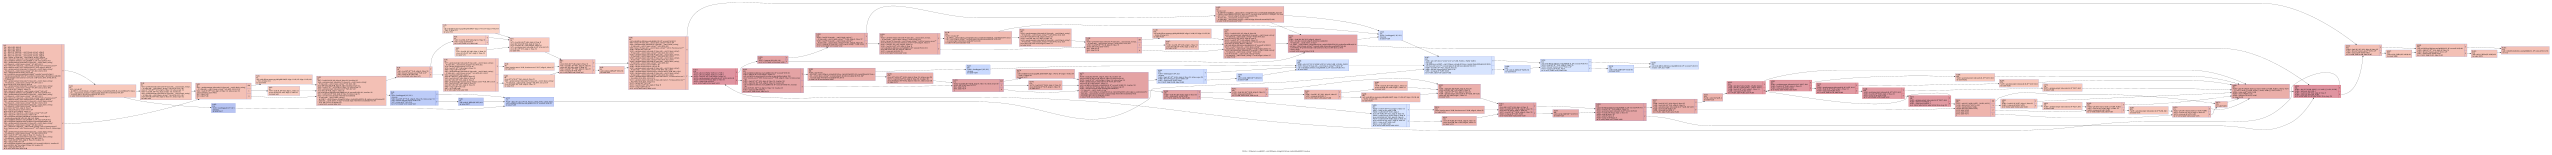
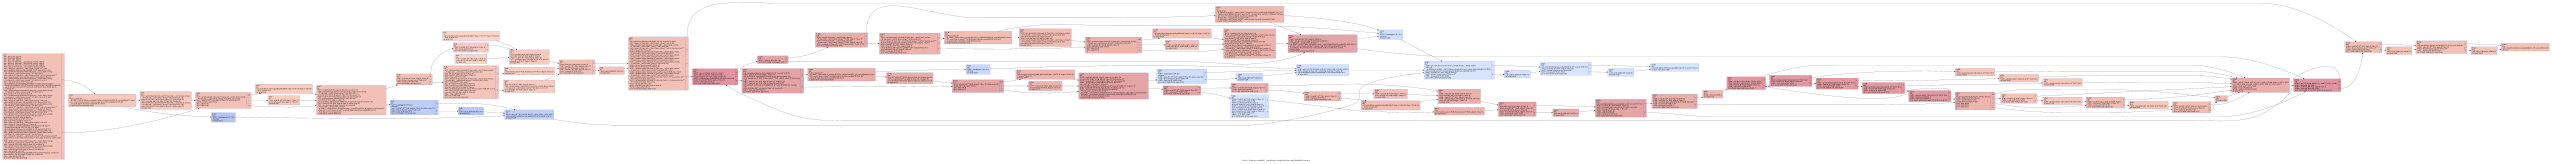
(1459, 121) -> none
